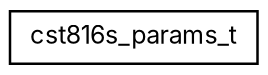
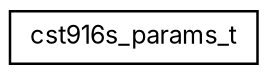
(134, 38) -> (134, 38)
